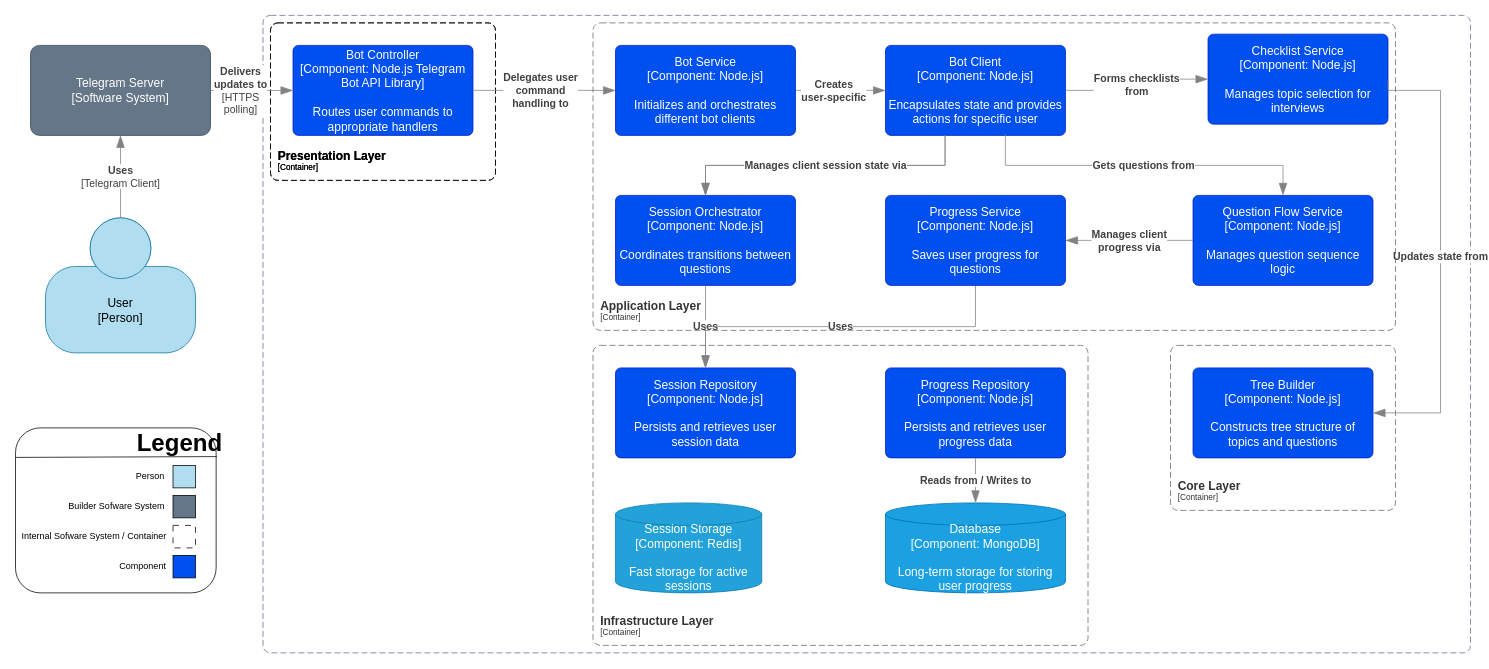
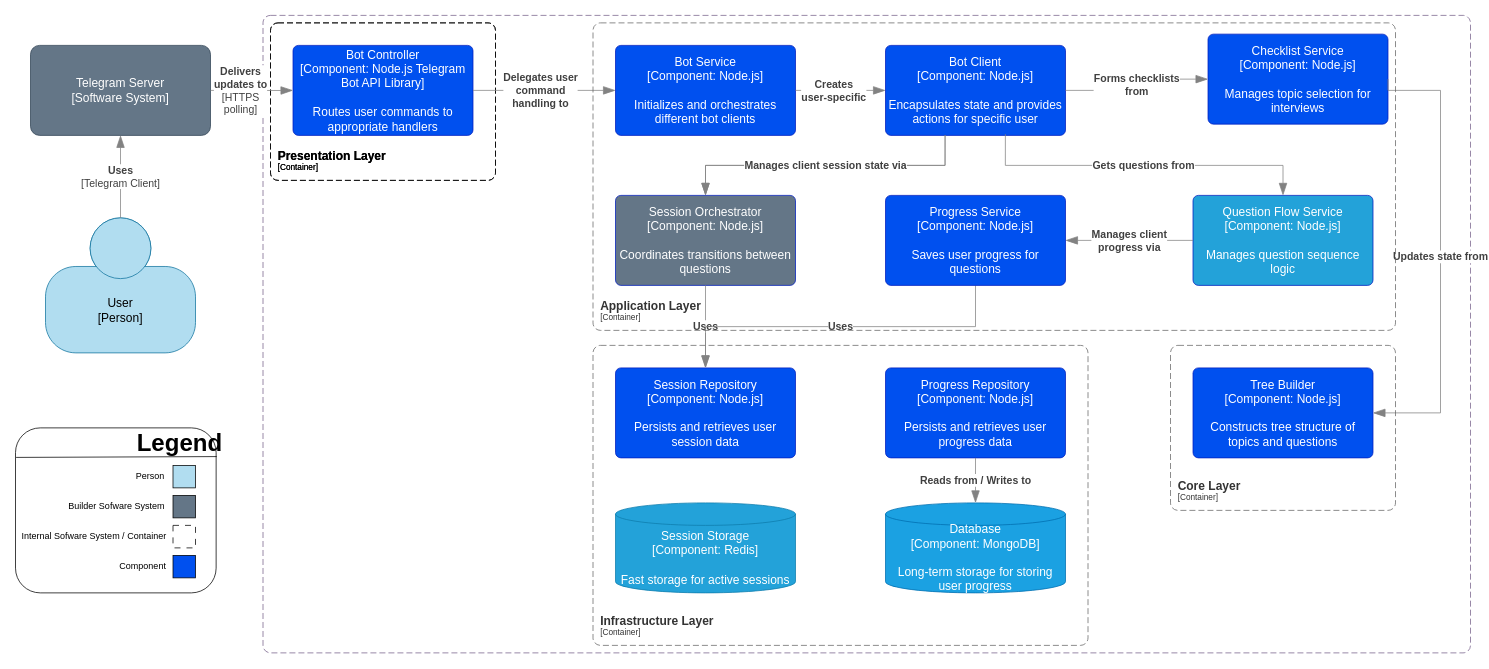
(705, 240) -> (705, 240)
(1283, 240) -> (1283, 240)
(689, 548) -> (705, 548)
